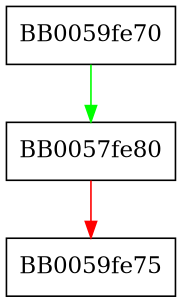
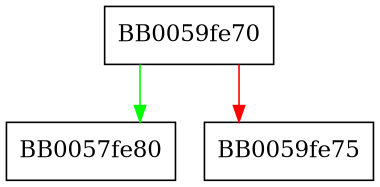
(91, 201) -> (239, 85)
